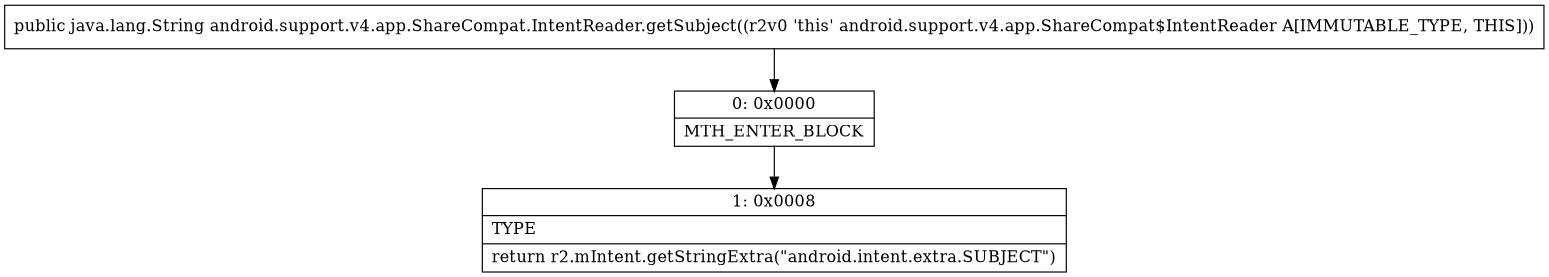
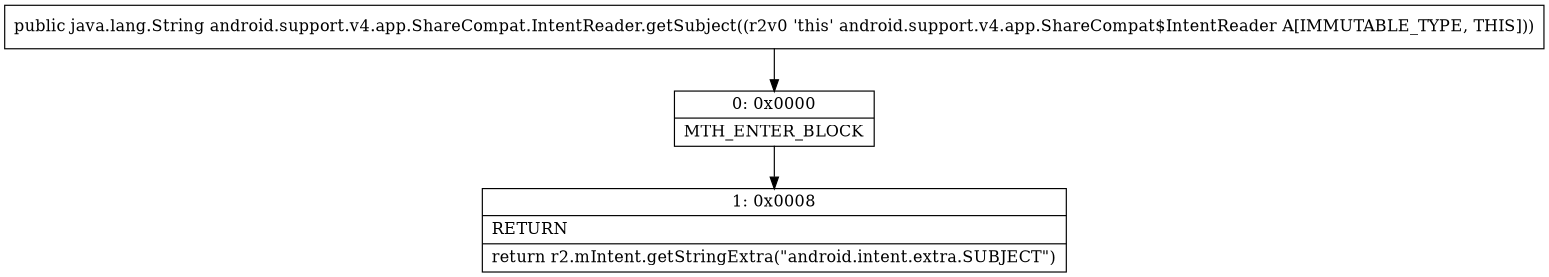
(515, 229) -> (530, 229)
